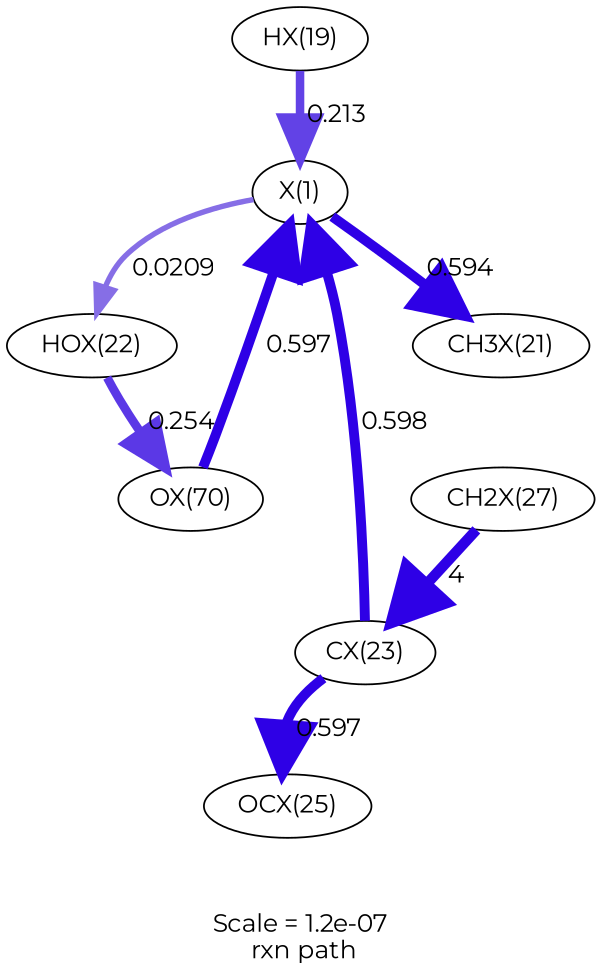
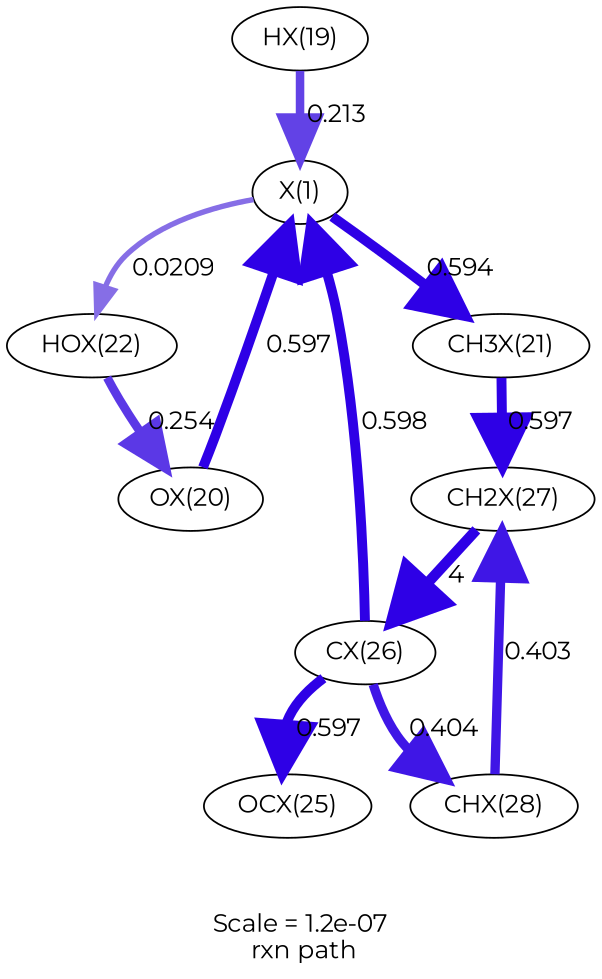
none -> (502, 398)
(191, 499) -> (191, 499)
(365, 653) -> (365, 653)
none -> (494, 806)
